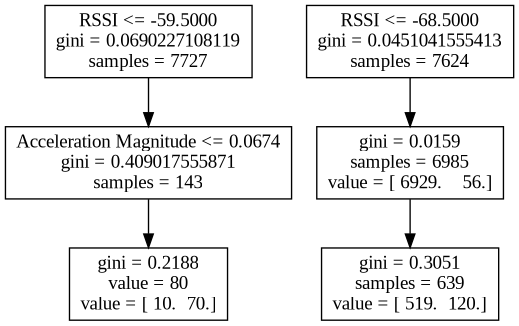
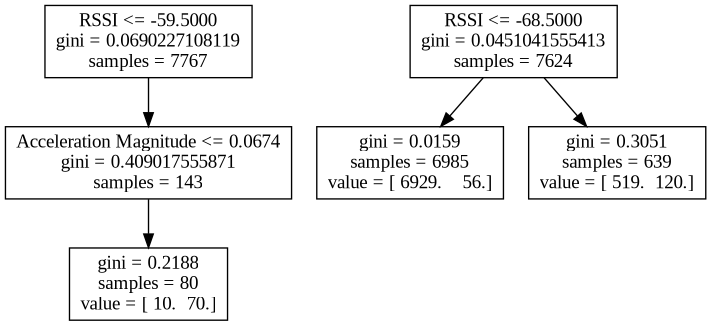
(149, 42) -> (149, 42)
(410, 216) -> (561, 97)
(149, 284) -> (149, 284)
